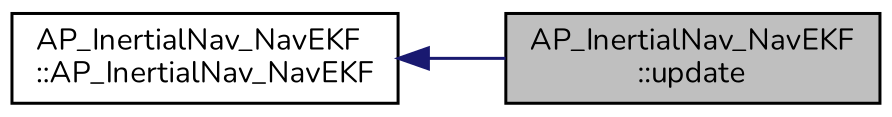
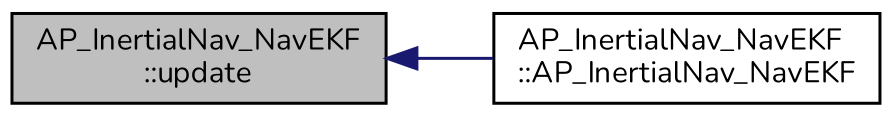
(467, 58) -> (455, 58)
